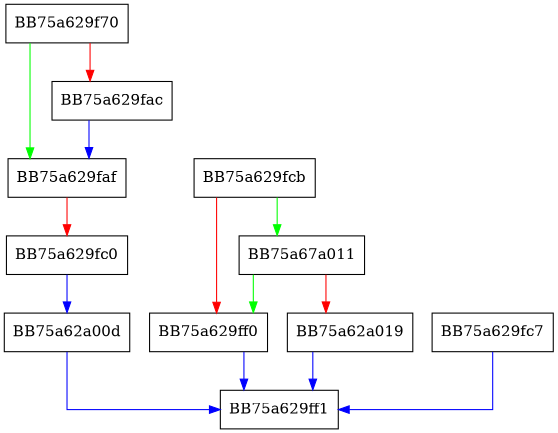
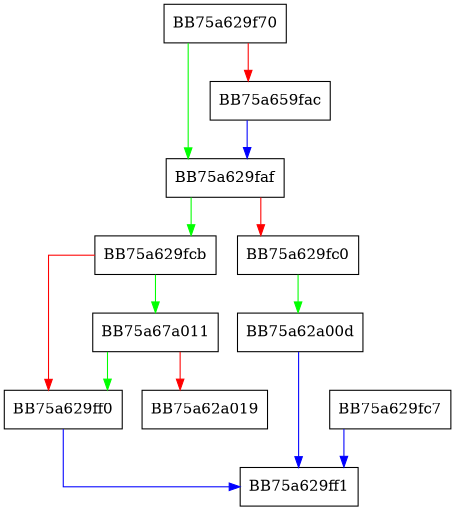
(112, 101) -> (270, 101)
none -> (191, 211)
(67, 288) -> (298, 288)
(313, 365) -> none
